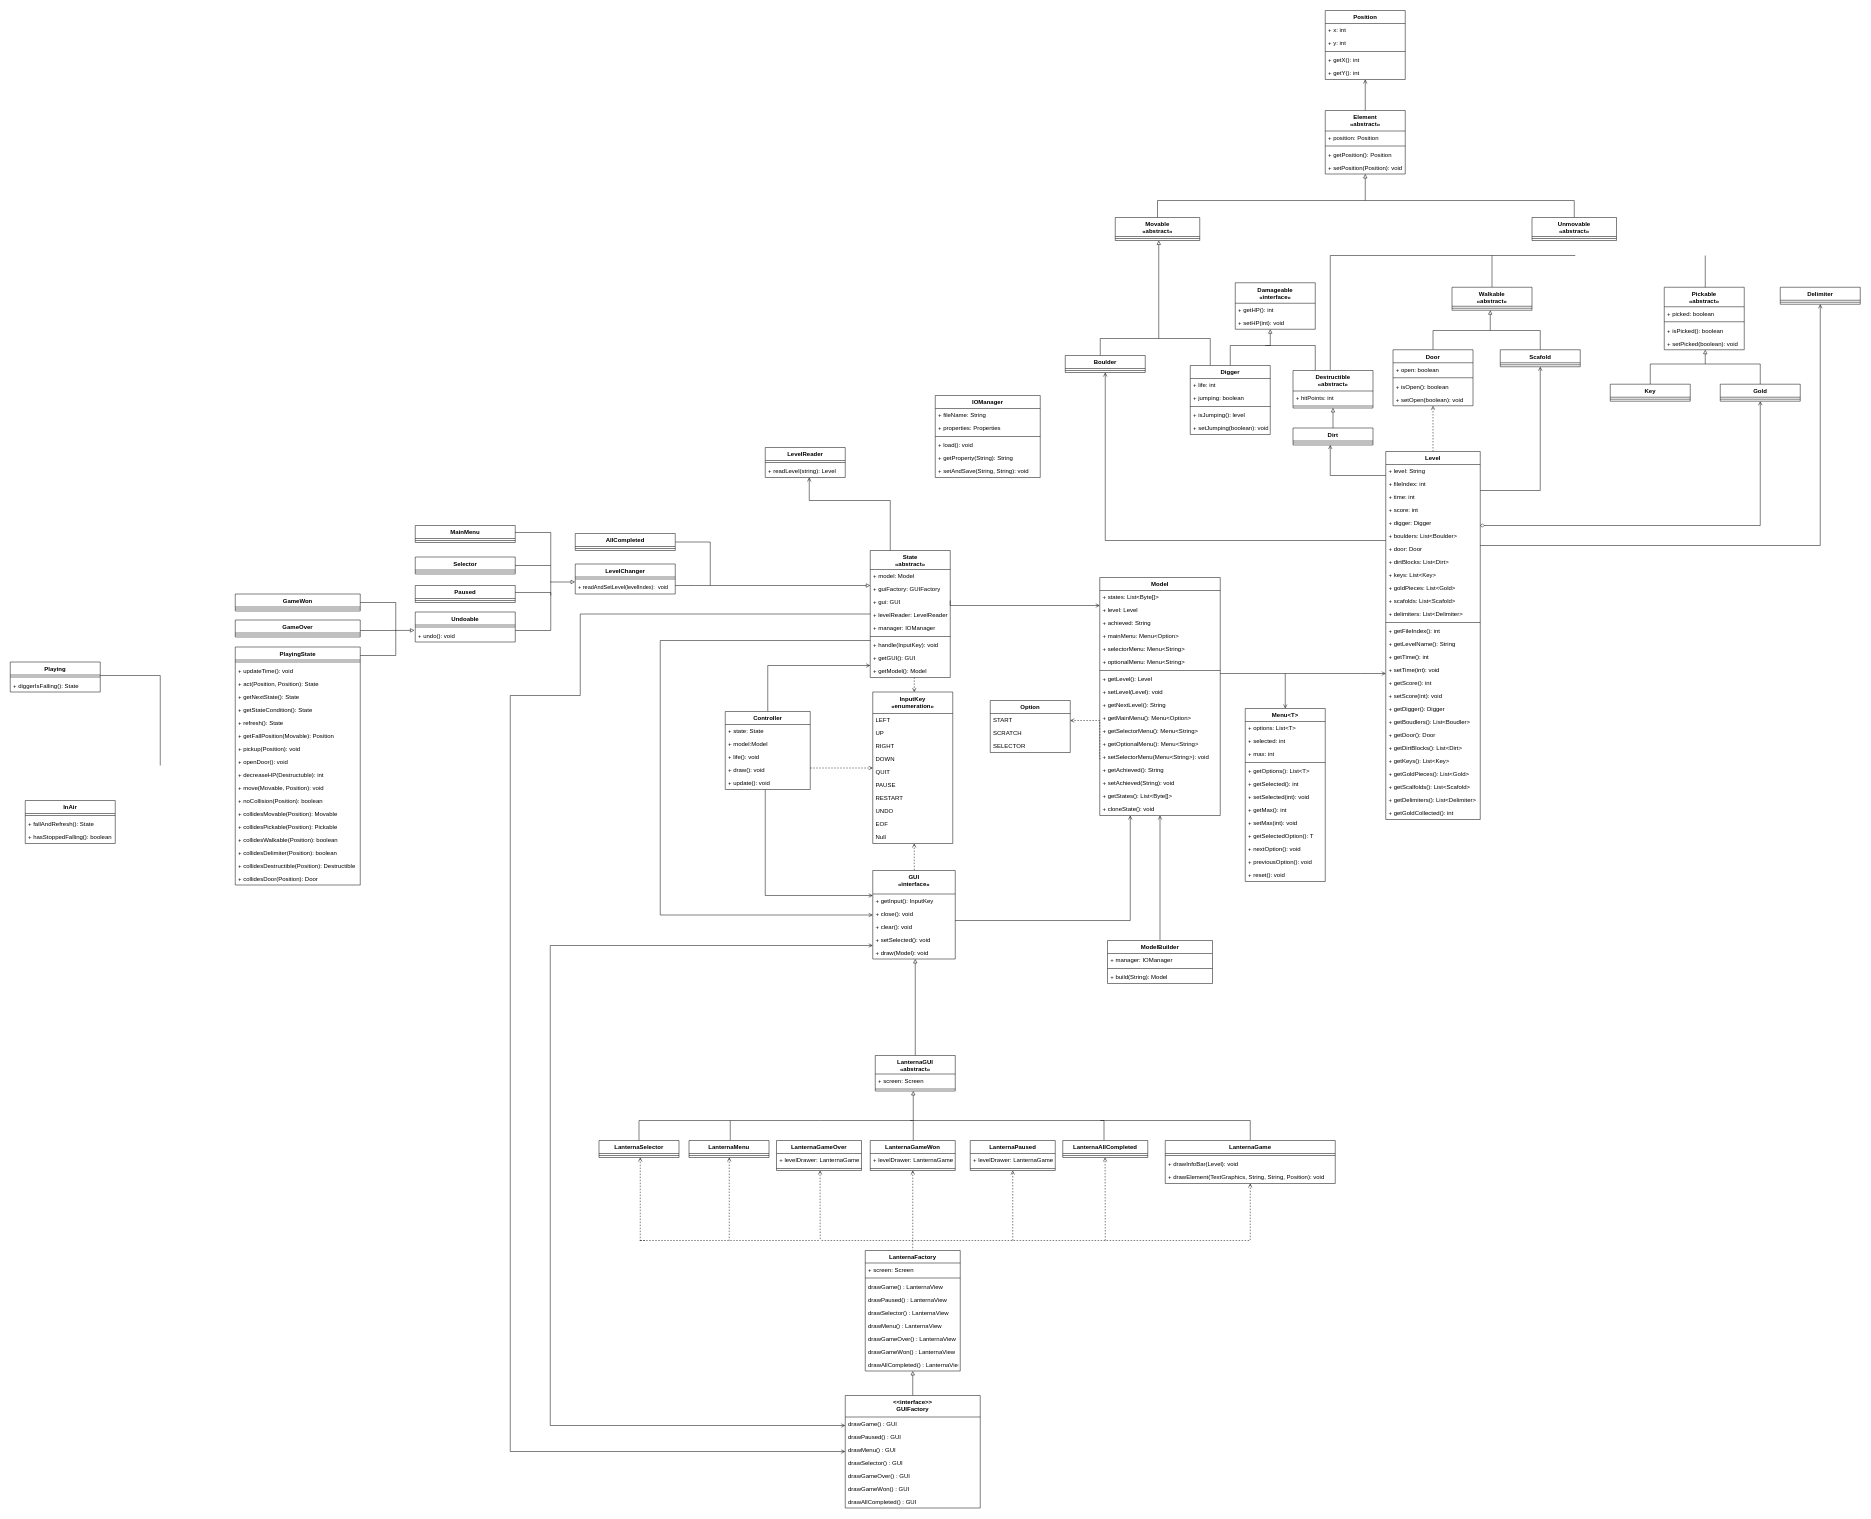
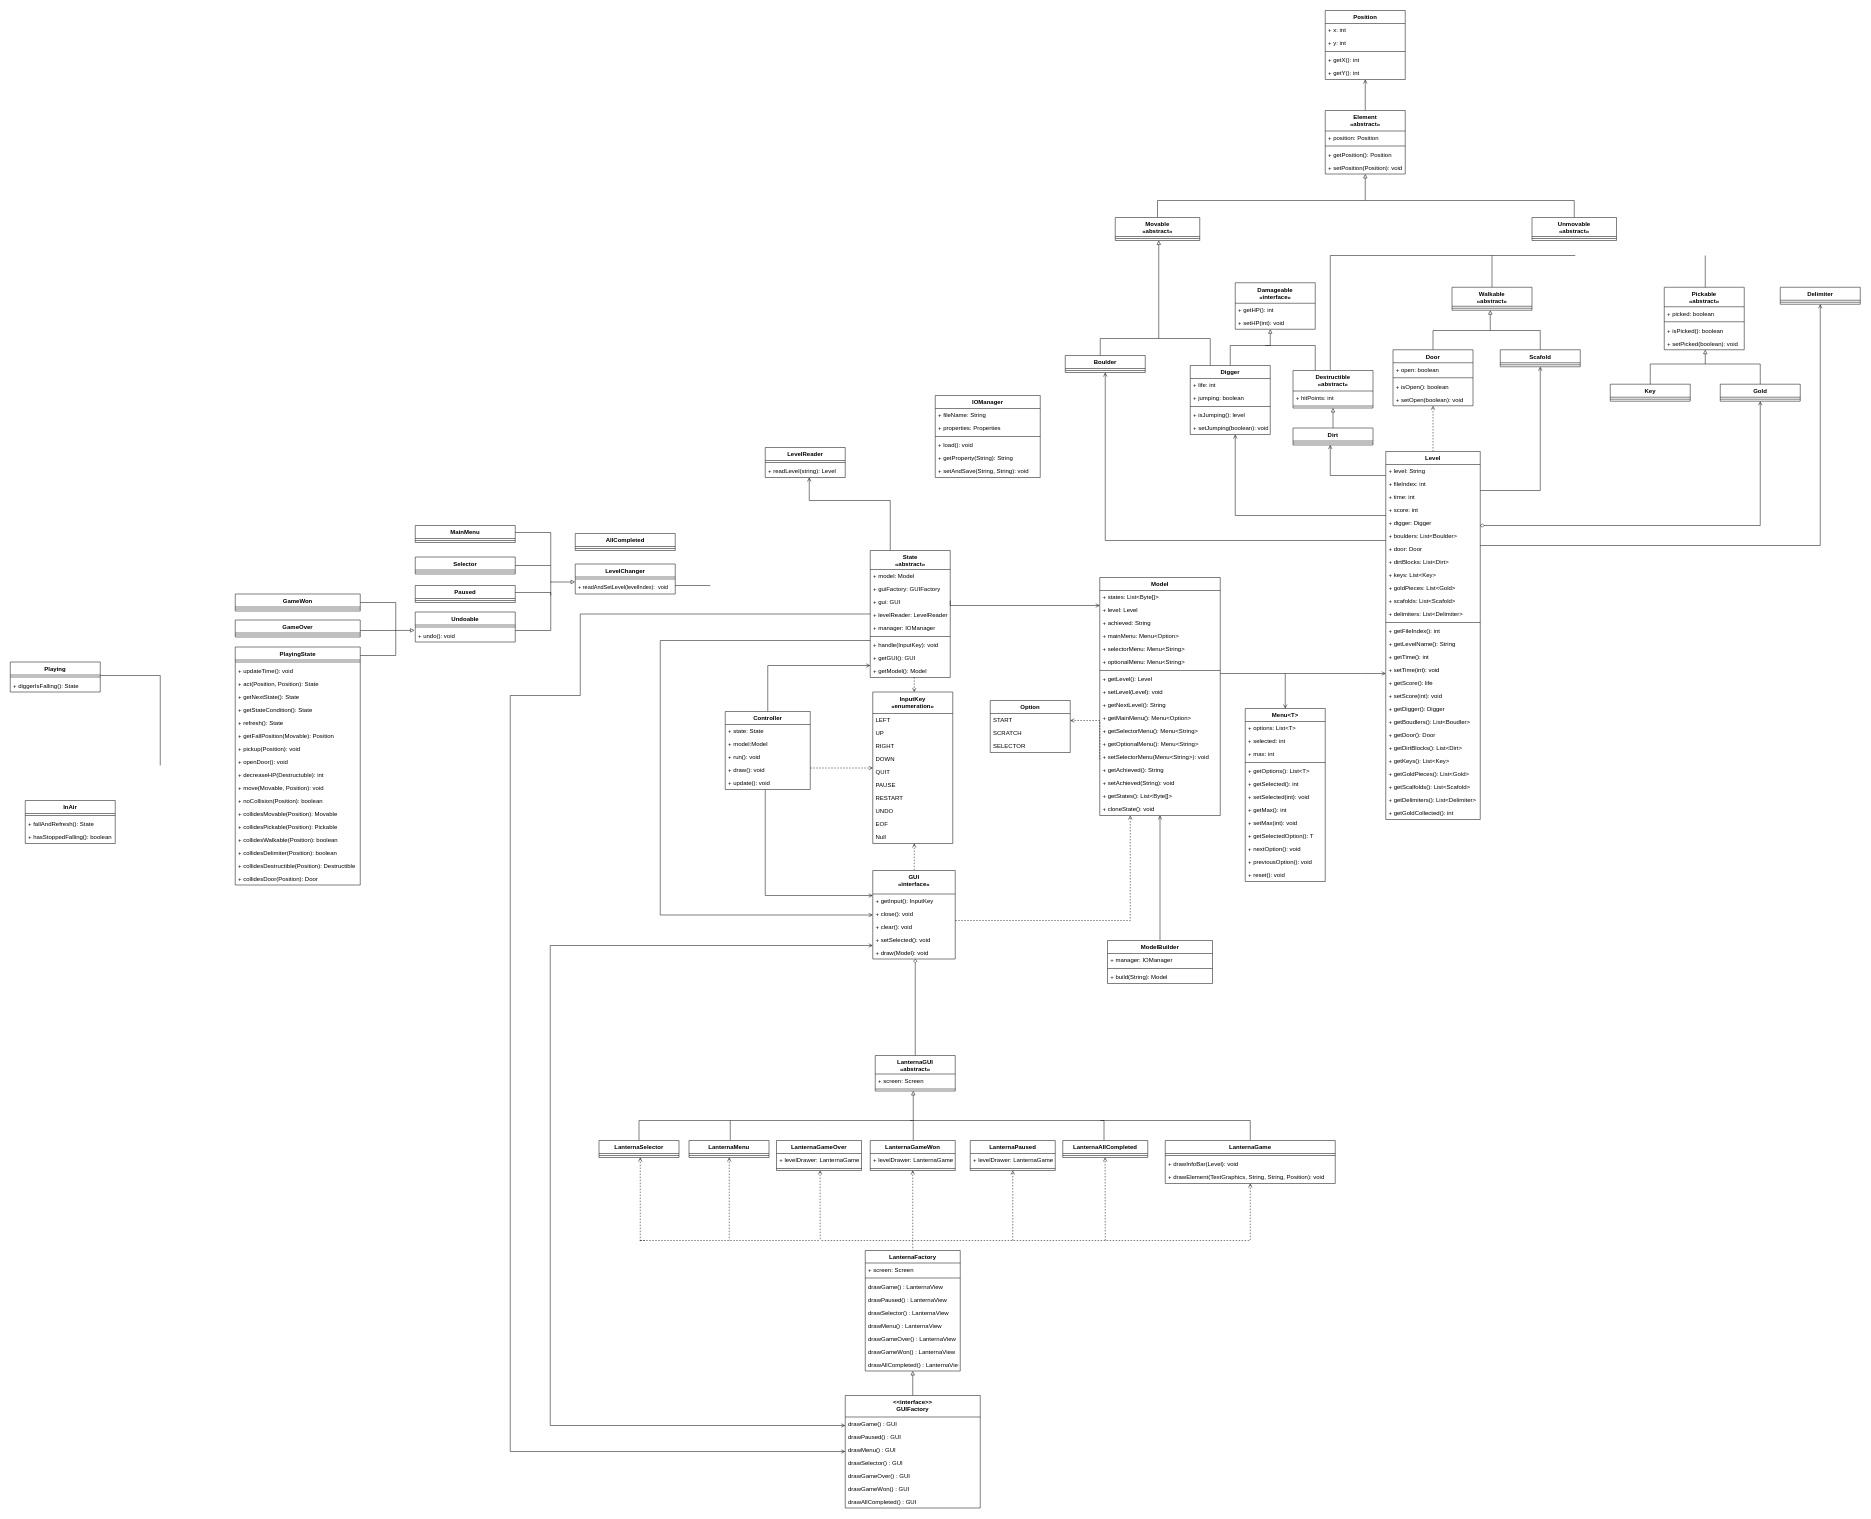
none -> (1270, 515)
(765, 585) -> none
(1414, 683) -> (1415, 683)
(747, 757) -> (747, 757)
(1094, 920) -> (1094, 920)
(915, 964) -> (915, 964)
